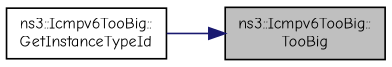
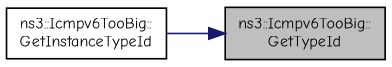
(305, 33) -> (305, 33)
